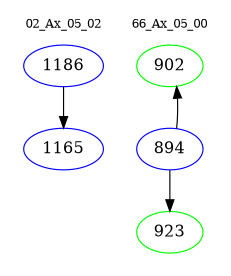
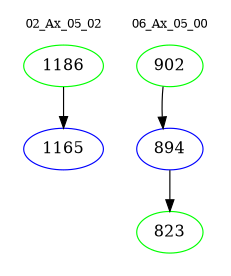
(170, 25) -> (170, 25)
(64, 66) -> (64, 66)
(178, 113) -> (162, 102)
(170, 232) -> (170, 232)
